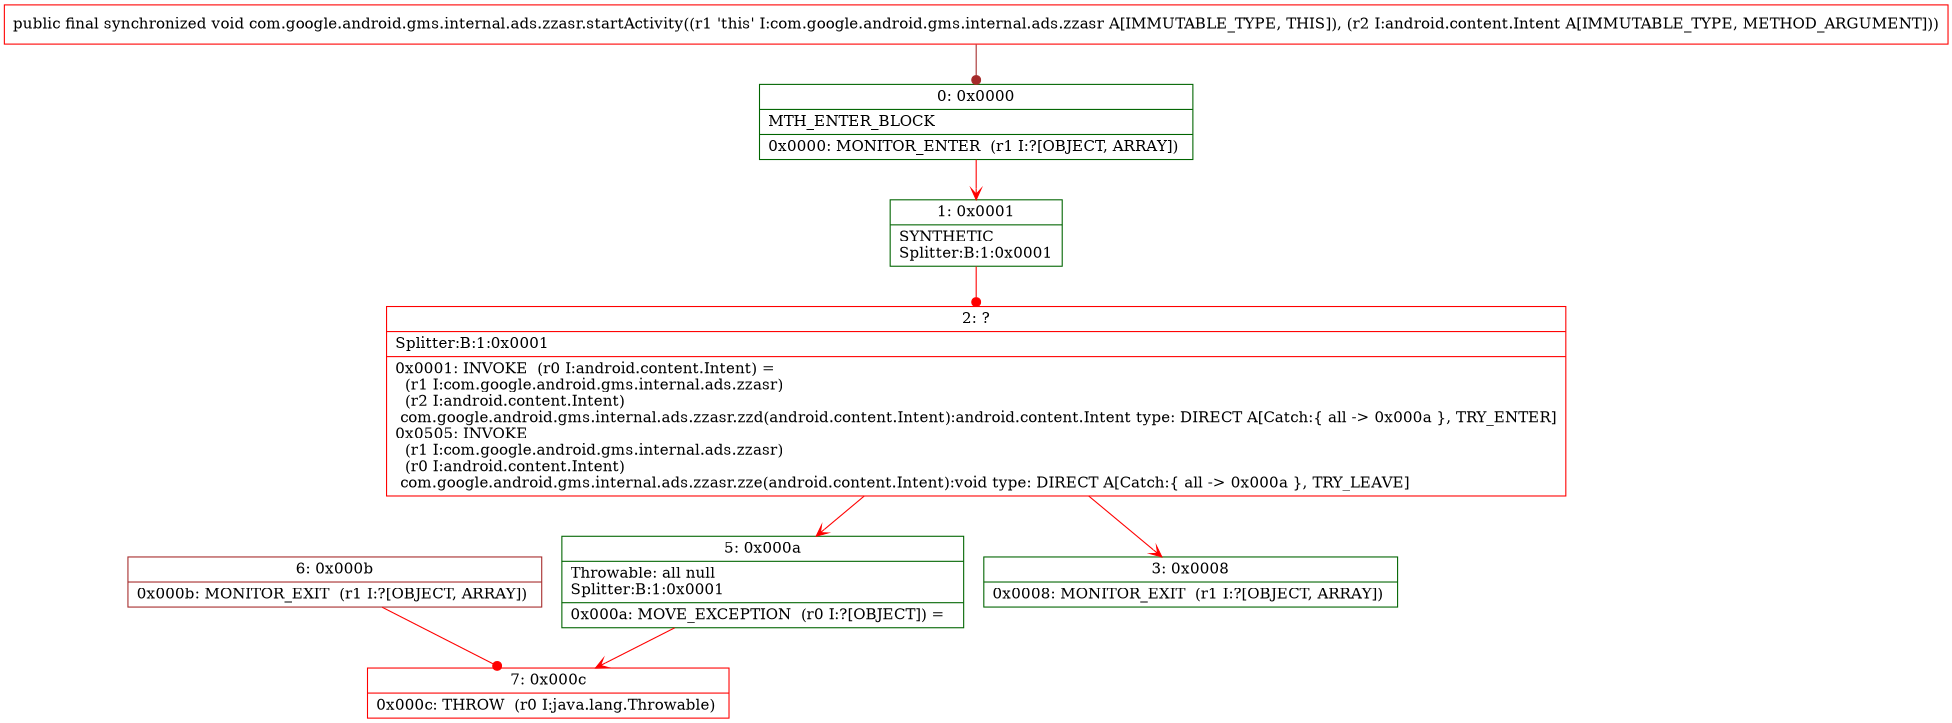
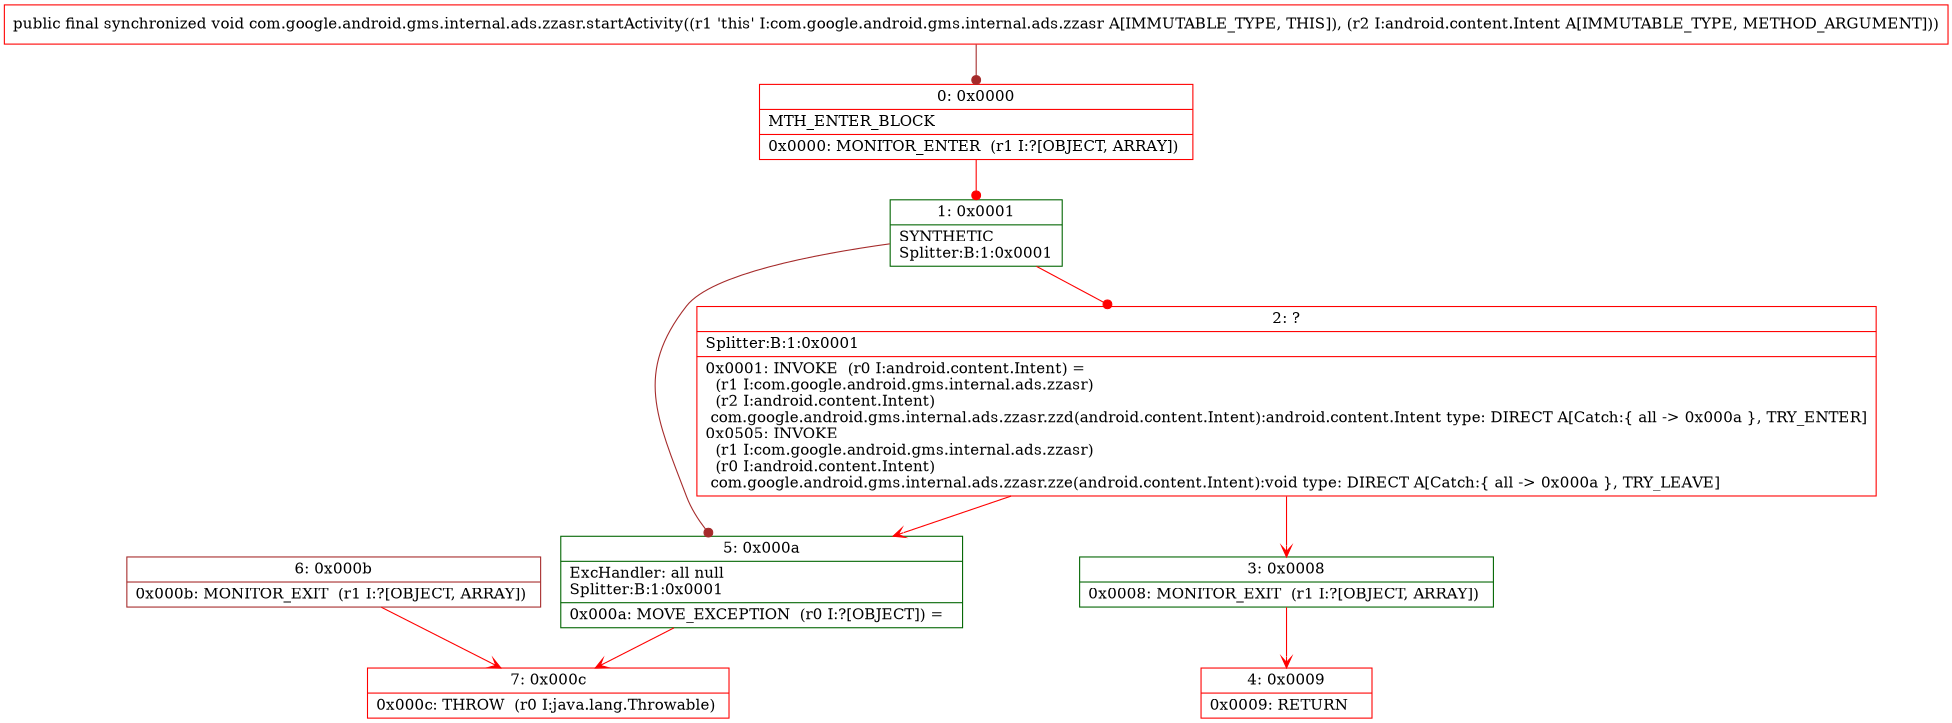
(976, 122) -> (976, 122)
(976, 174) -> (976, 175)
none -> (679, 317)
(643, 573) -> (647, 573)
(438, 636) -> (436, 635)
none -> (1287, 693)
